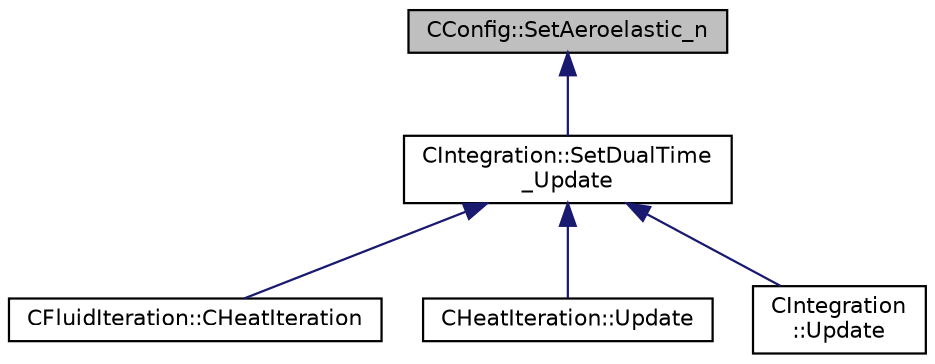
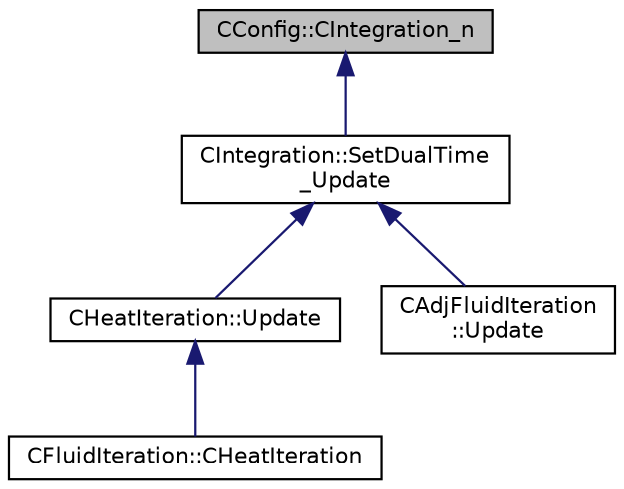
(568, 31) -> (346, 31)
(355, 255) -> (195, 400)
(839, 320) -> (498, 320)
